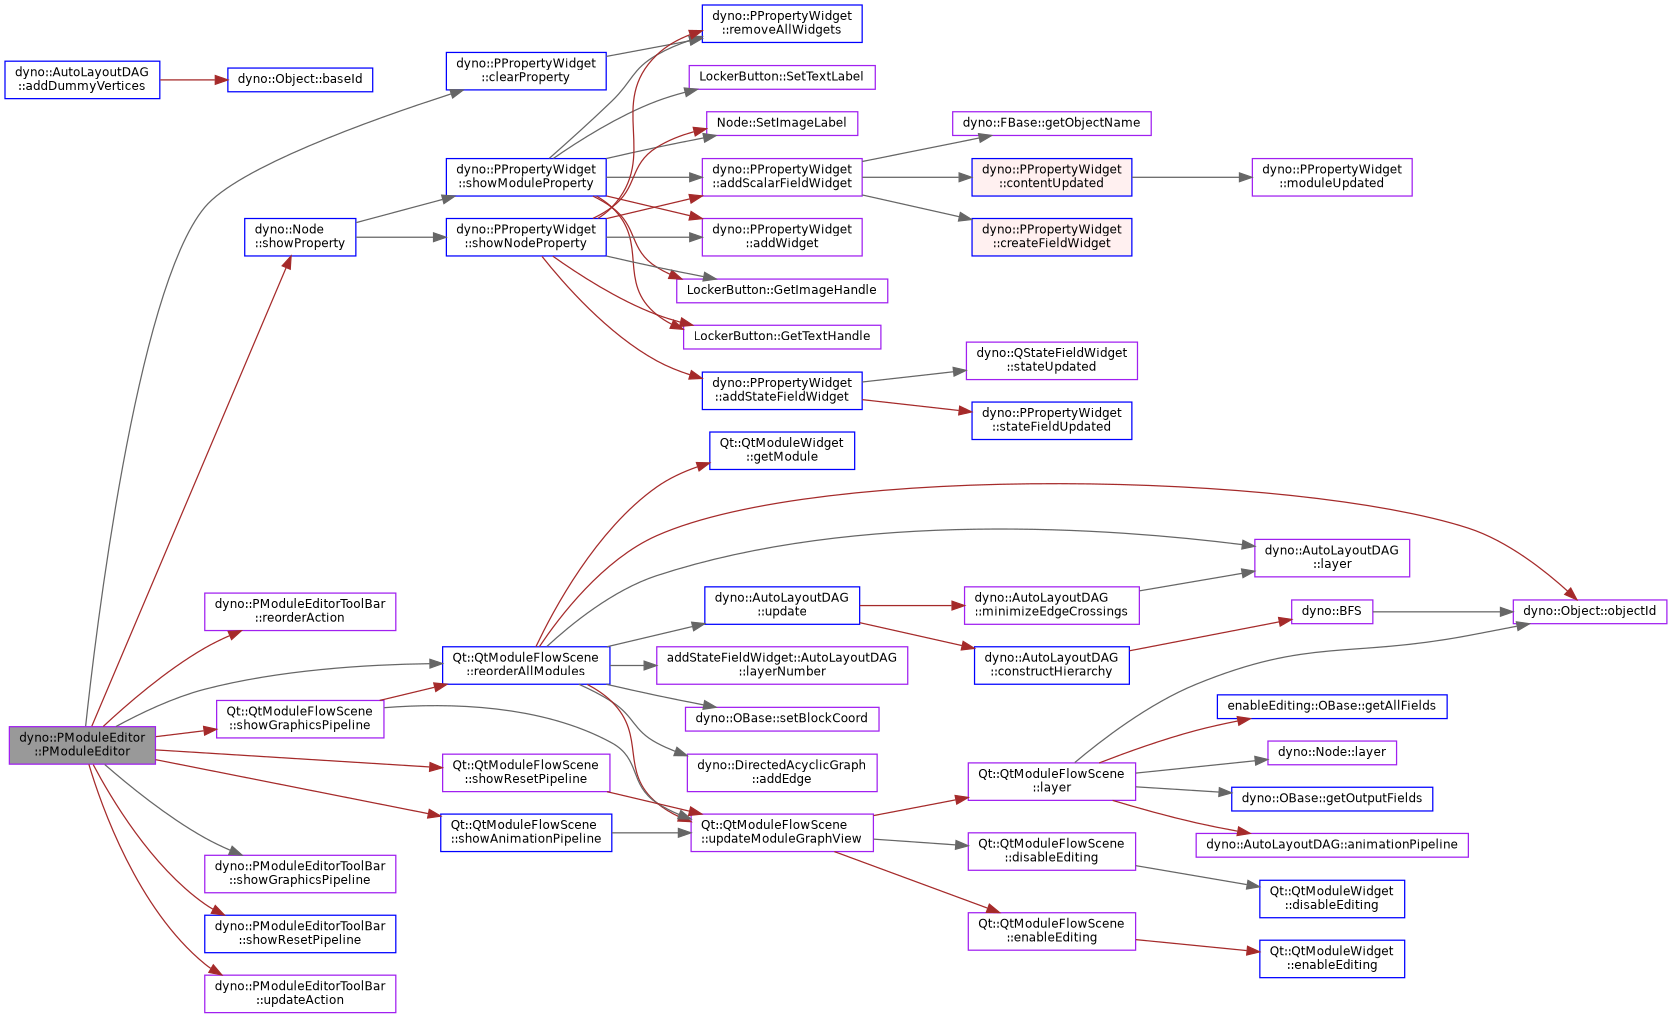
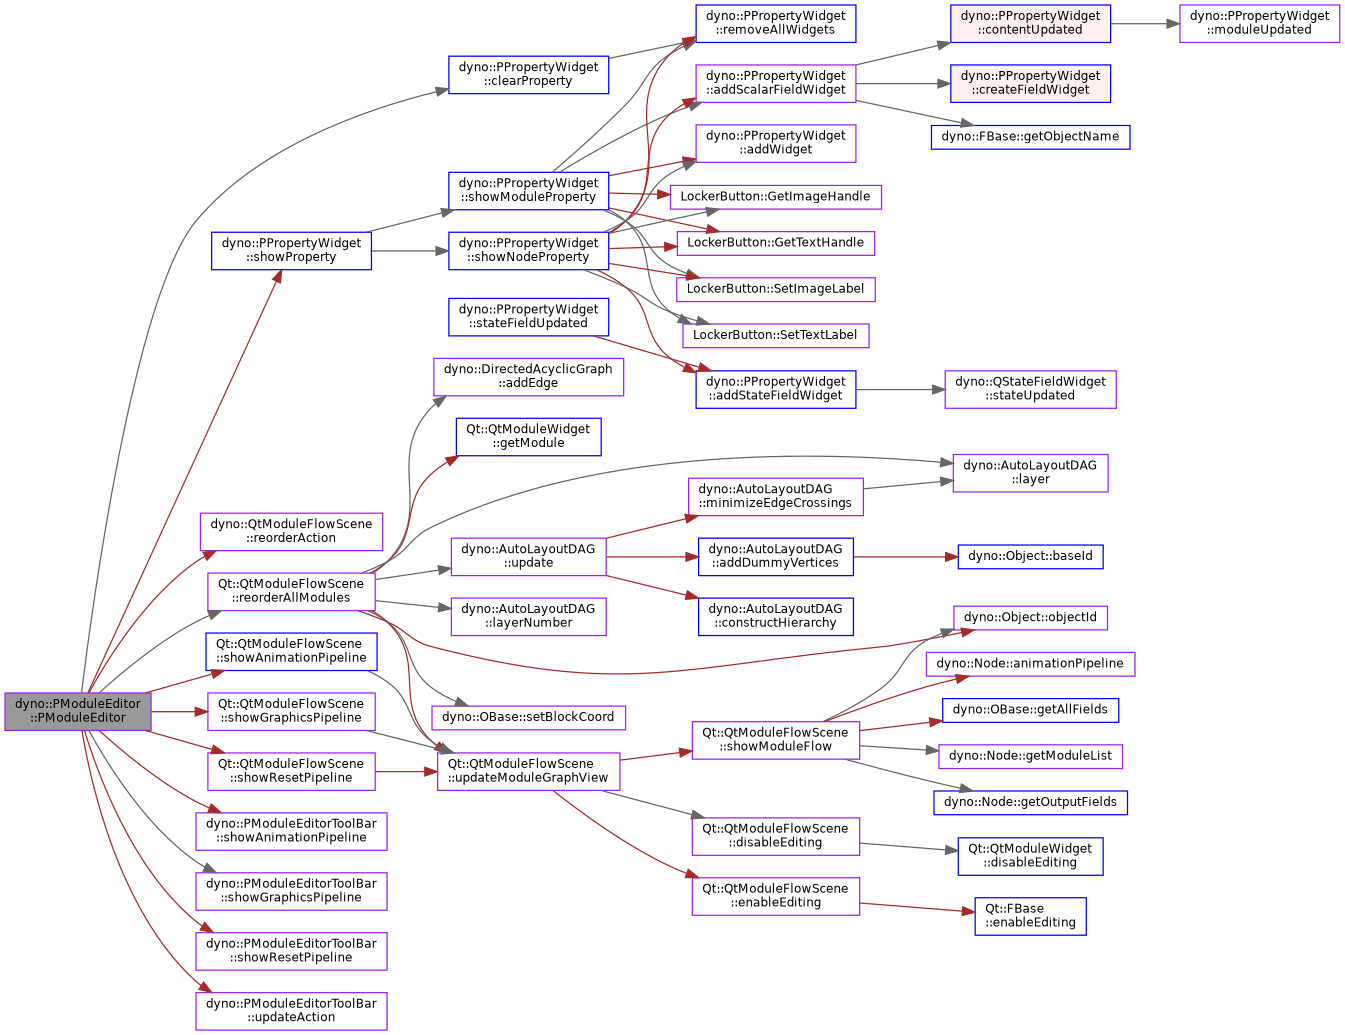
(782, 124) -> (776, 290)
(1052, 124) -> (1031, 137)
(300, 237) -> (292, 251)
none -> (646, 299)
(911, 405) -> (646, 352)
none -> (646, 557)
(782, 606) -> (529, 557)
(300, 612) -> (292, 532)
(1332, 612) -> none
(526, 666) -> (292, 592)
(782, 666) -> (529, 617)
(407, 694) -> none
(1332, 707) -> (1031, 710)
(1332, 753) -> (1031, 757)
(1052, 782) -> (776, 740)
(1332, 799) -> (1031, 803)
none -> (292, 832)
(1332, 845) -> (1031, 664)
(300, 934) -> (292, 951)
(1332, 959) -> (1031, 916)
